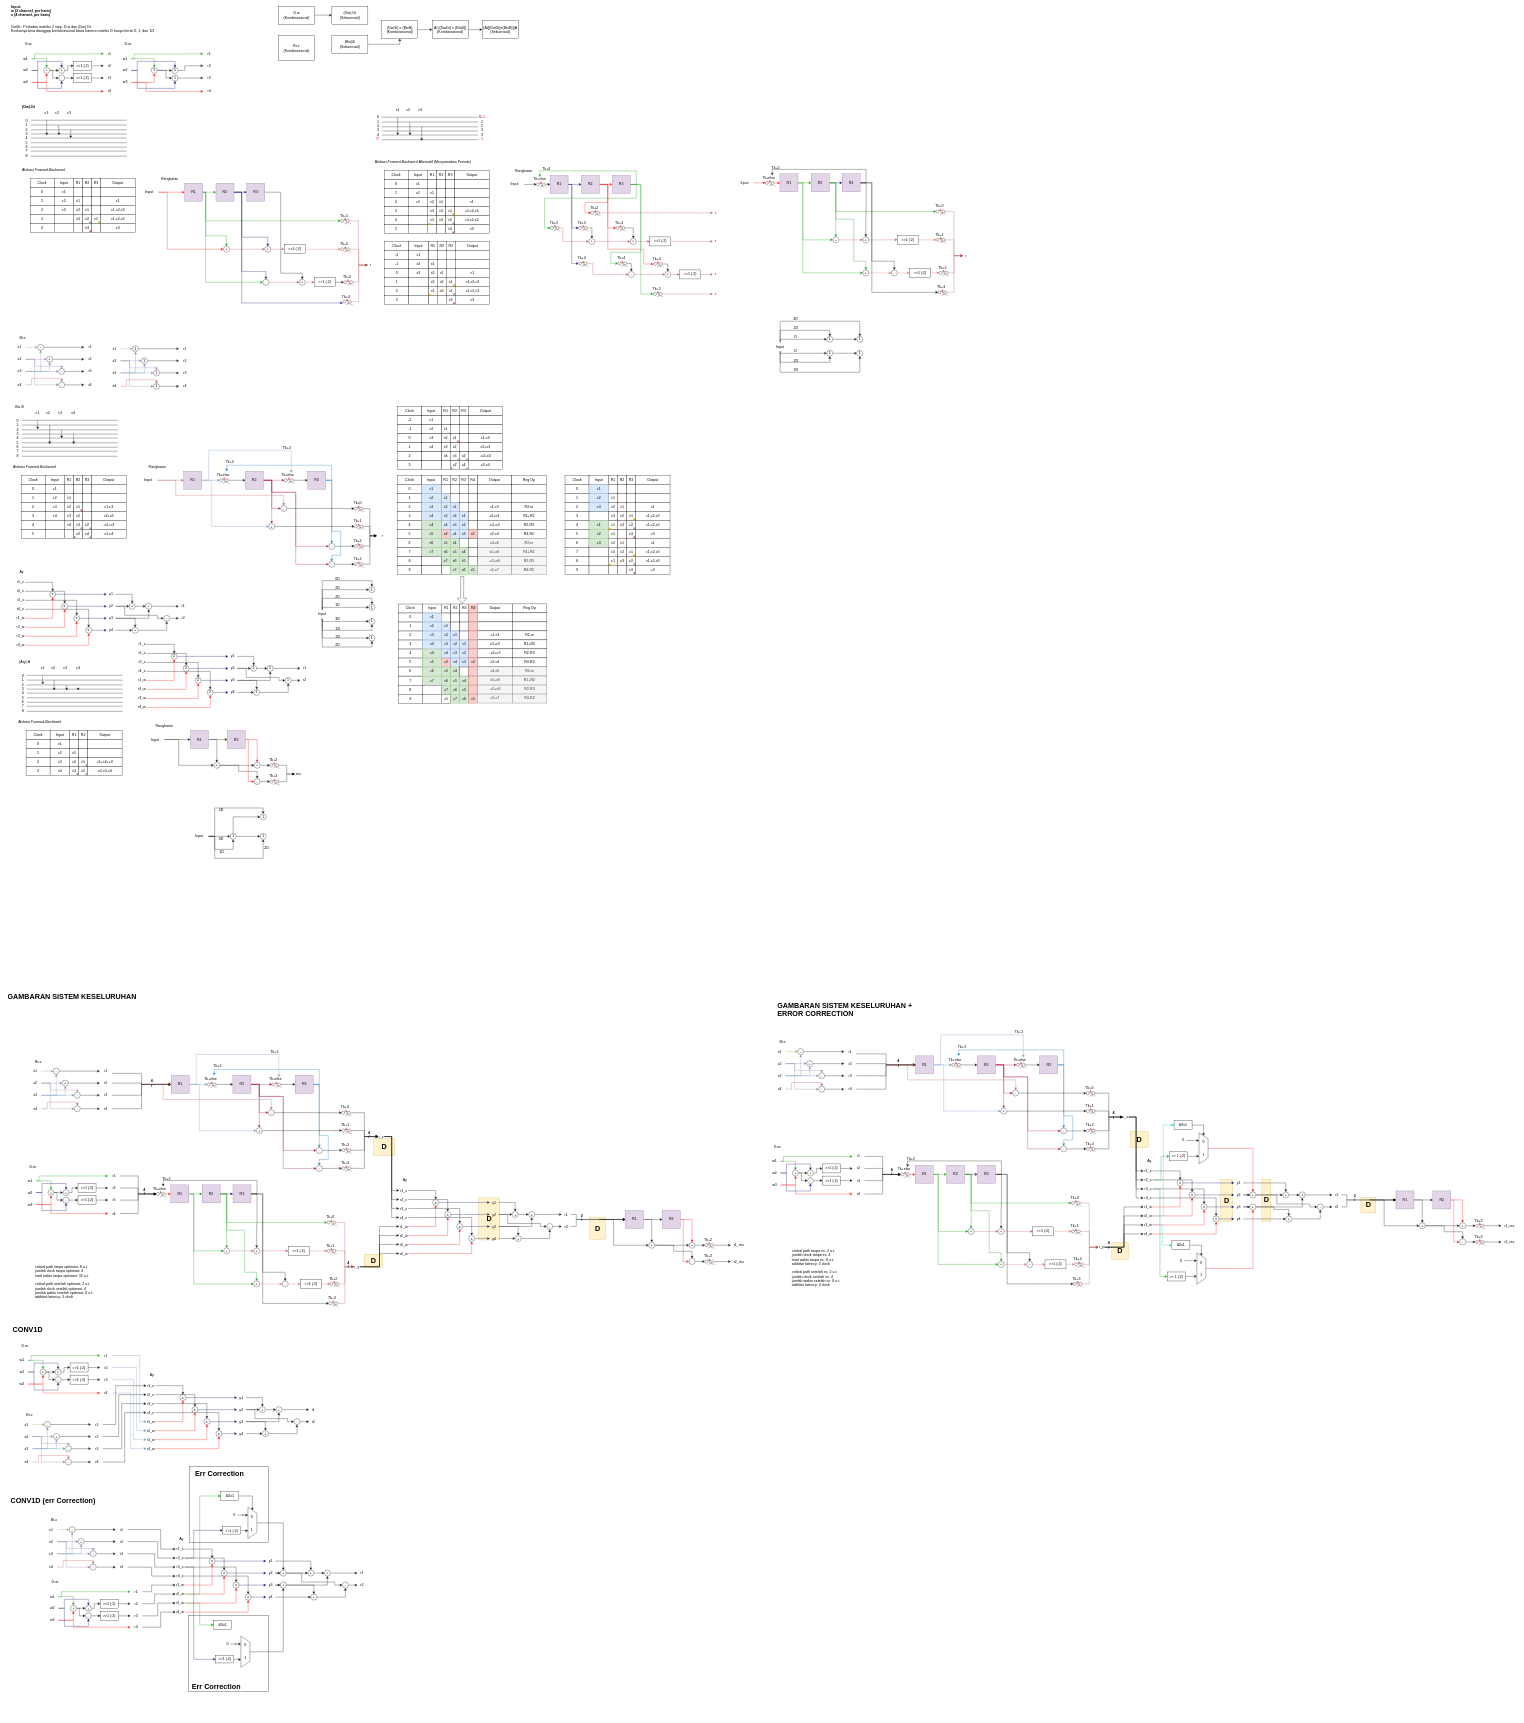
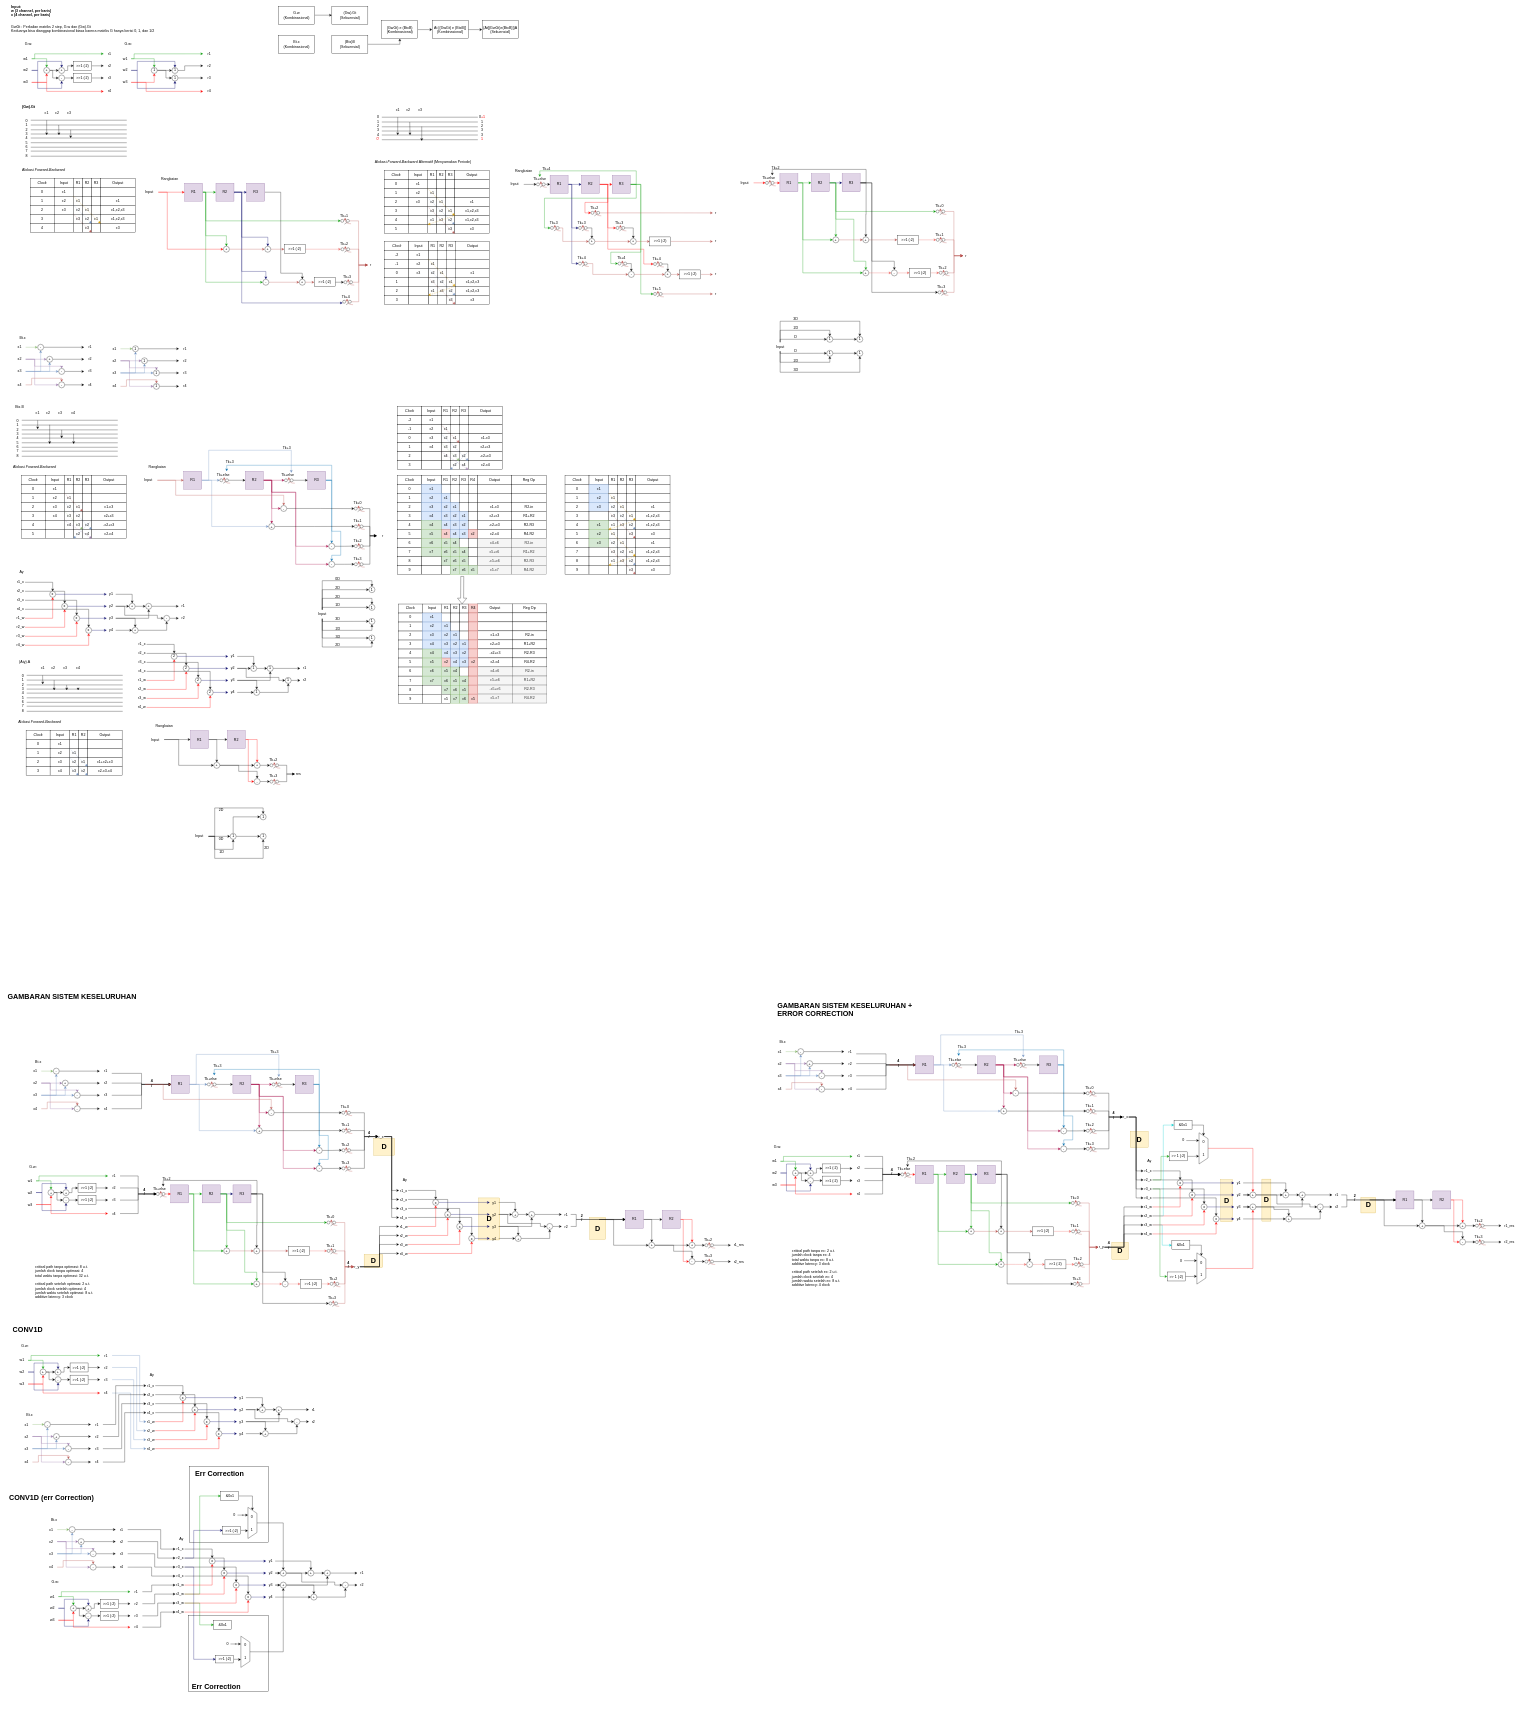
(297, 48) -> (297, 44)
(57, 1500) -> (56, 1497)
